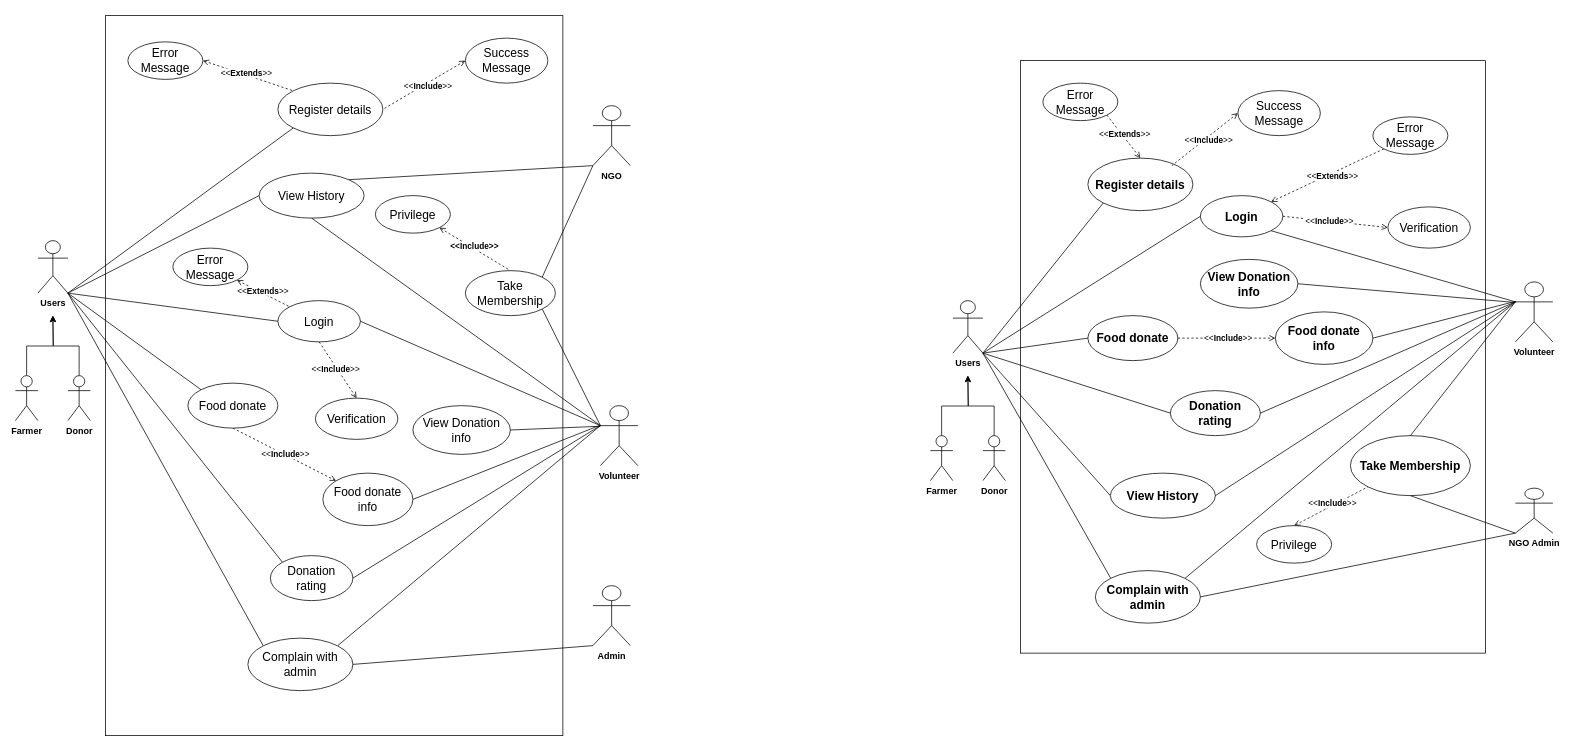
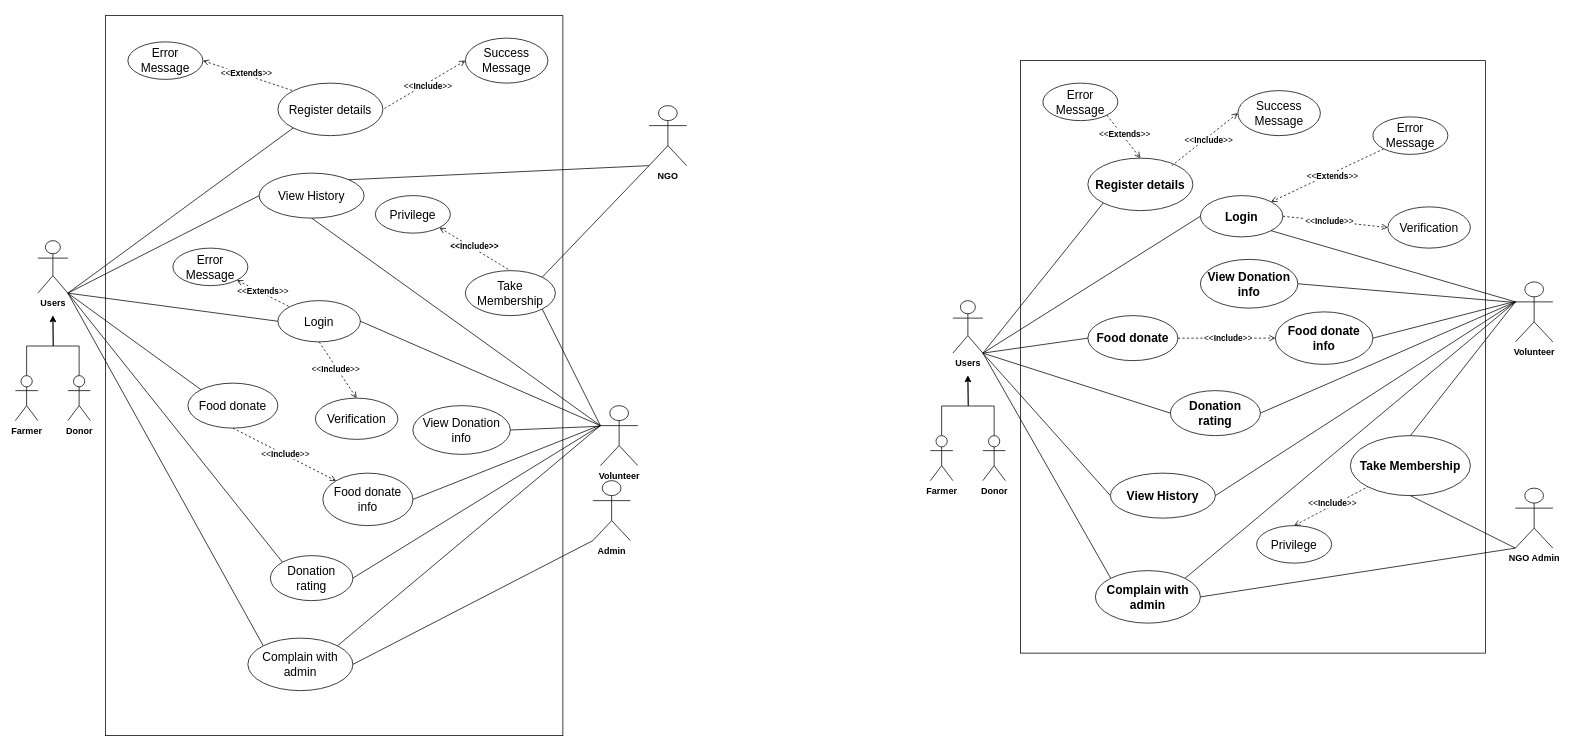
(612, 135) -> (668, 135)
(1534, 510) -> (1534, 518)
(612, 615) -> (612, 510)
